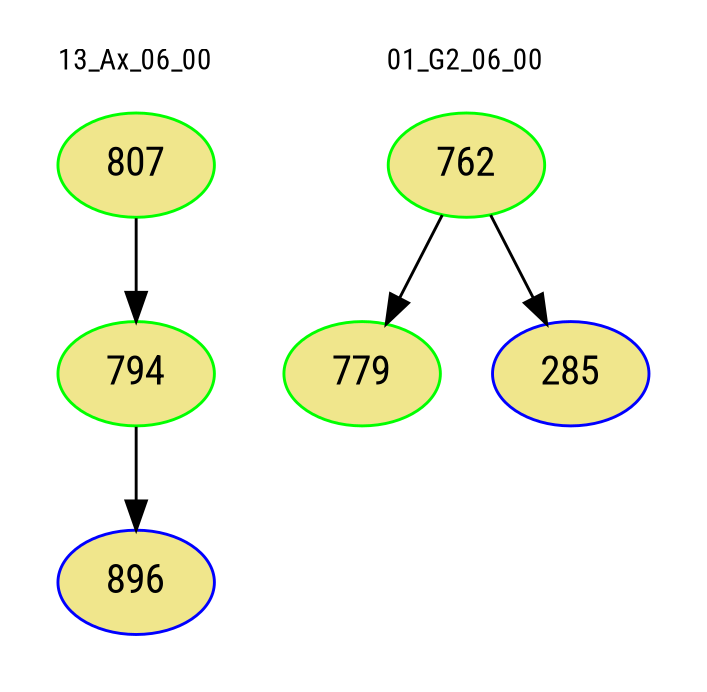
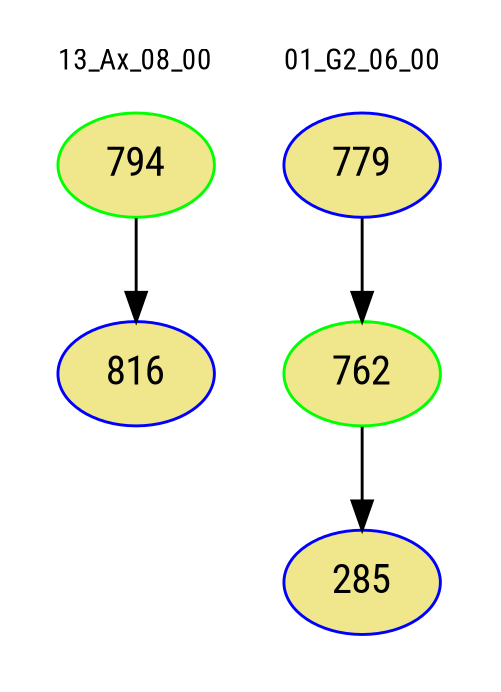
(136, 62) -> (136, 62)
(136, 165) -> none
(421, 256) -> (362, 255)
(362, 374) -> (362, 165)
(136, 582) -> (136, 374)
